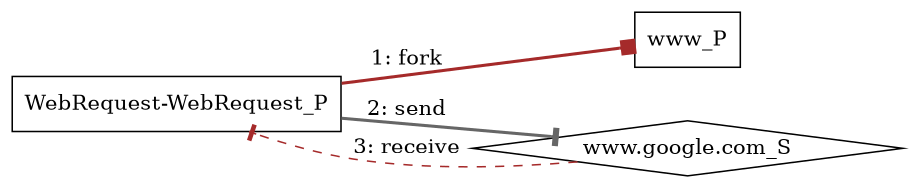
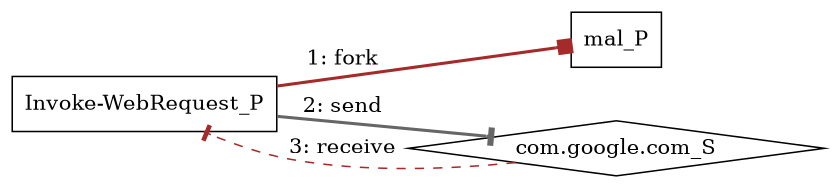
(688, 40) -> (616, 40)
(177, 104) -> (145, 104)
(688, 148) -> (616, 148)
